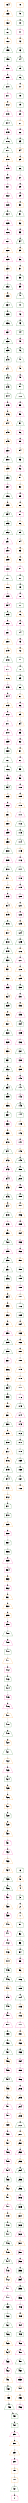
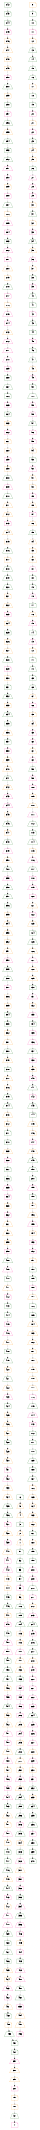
(8, 369) -> none
none -> (33, 1497)
